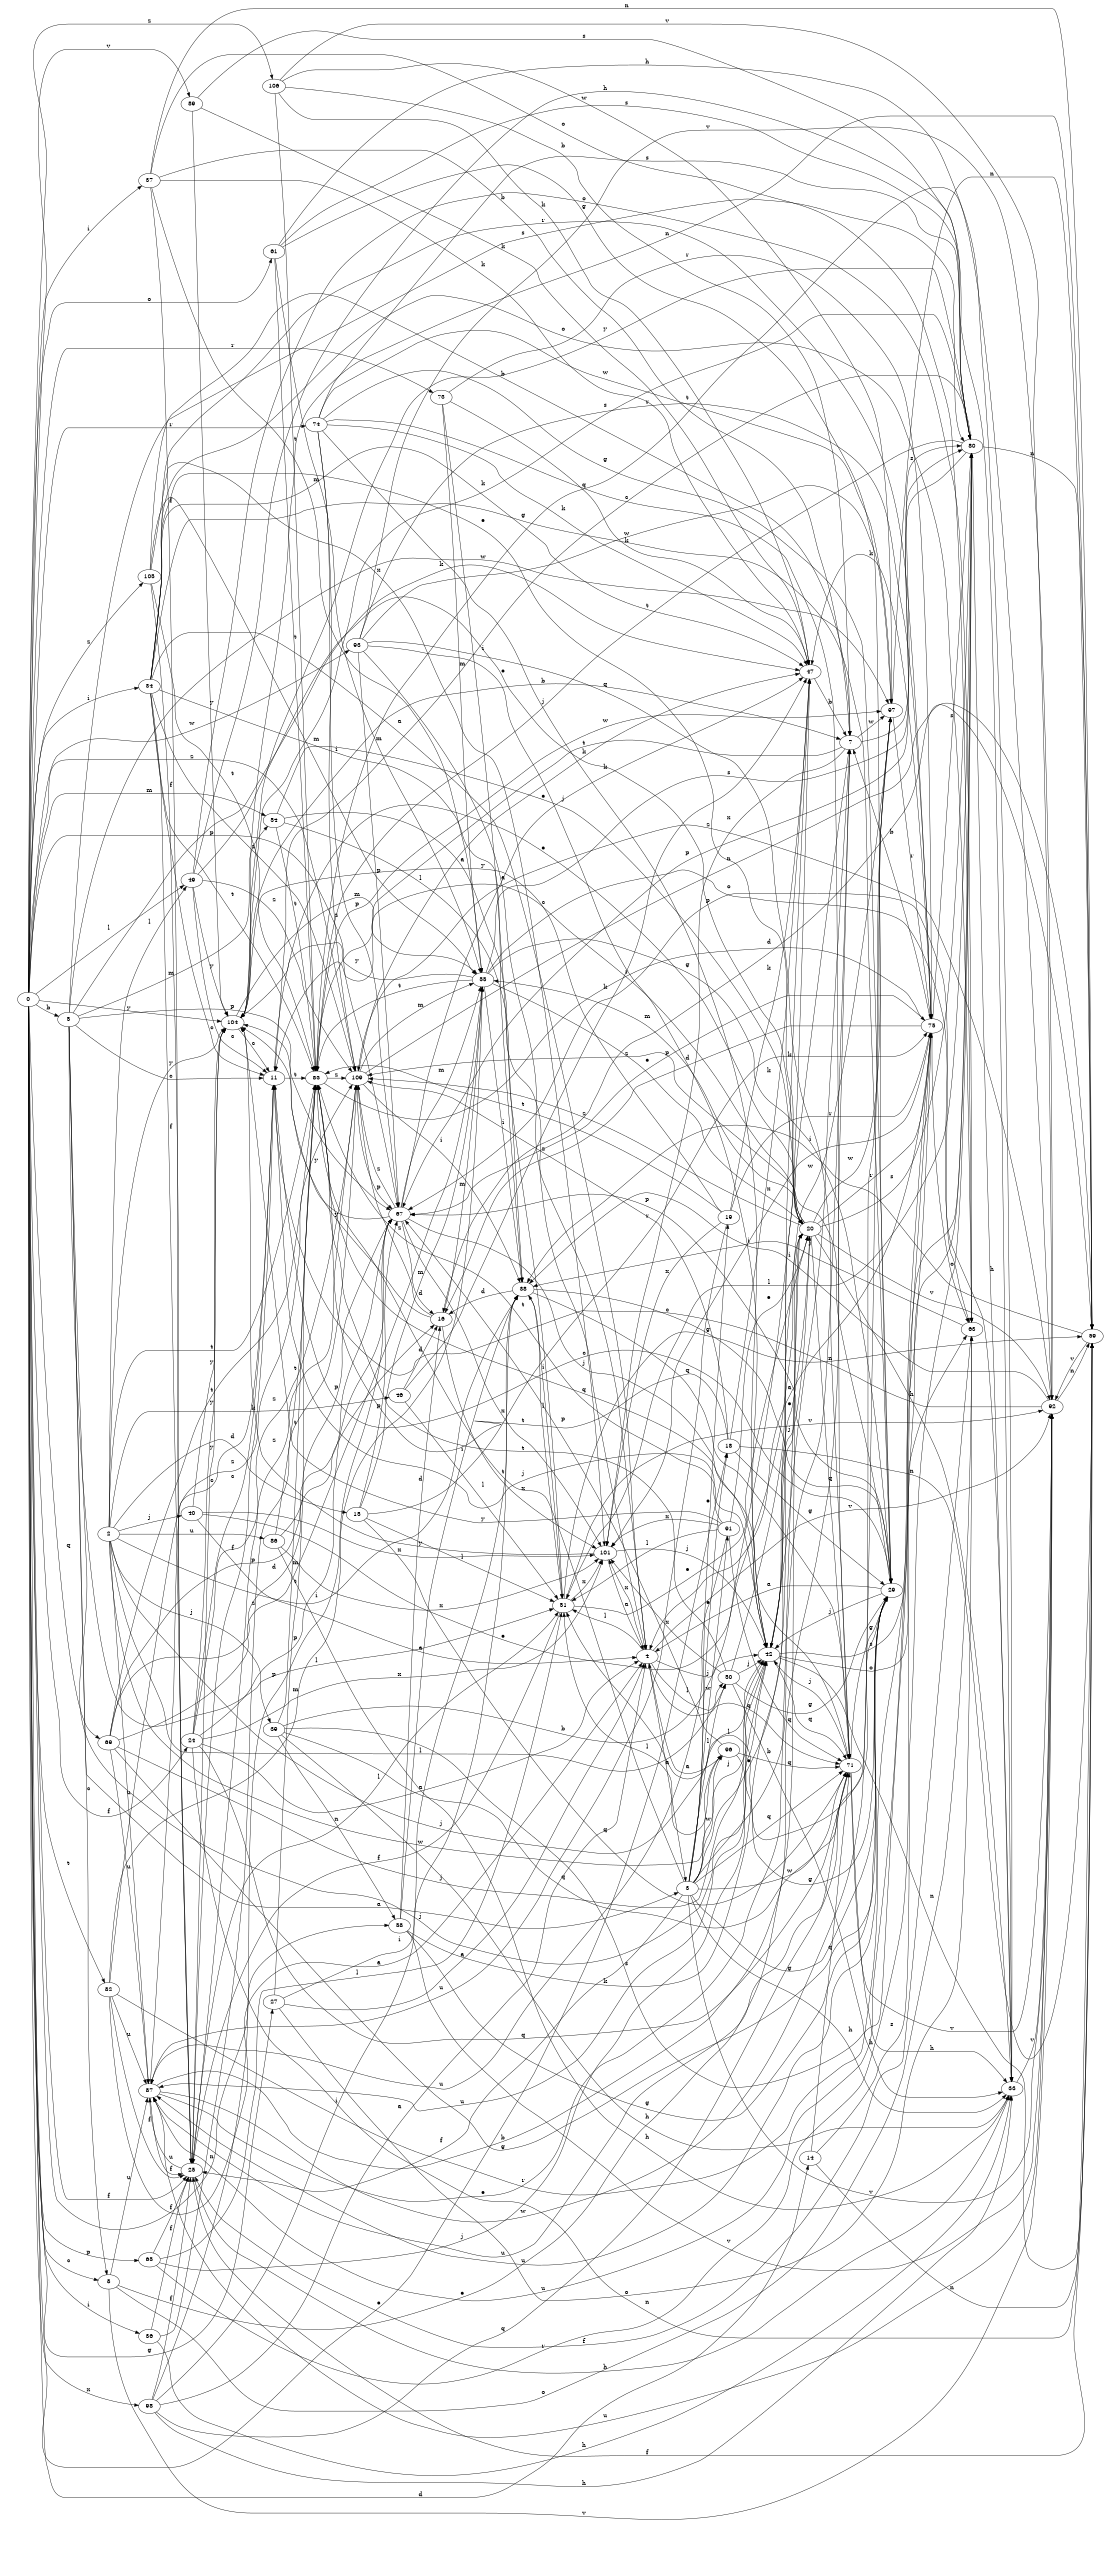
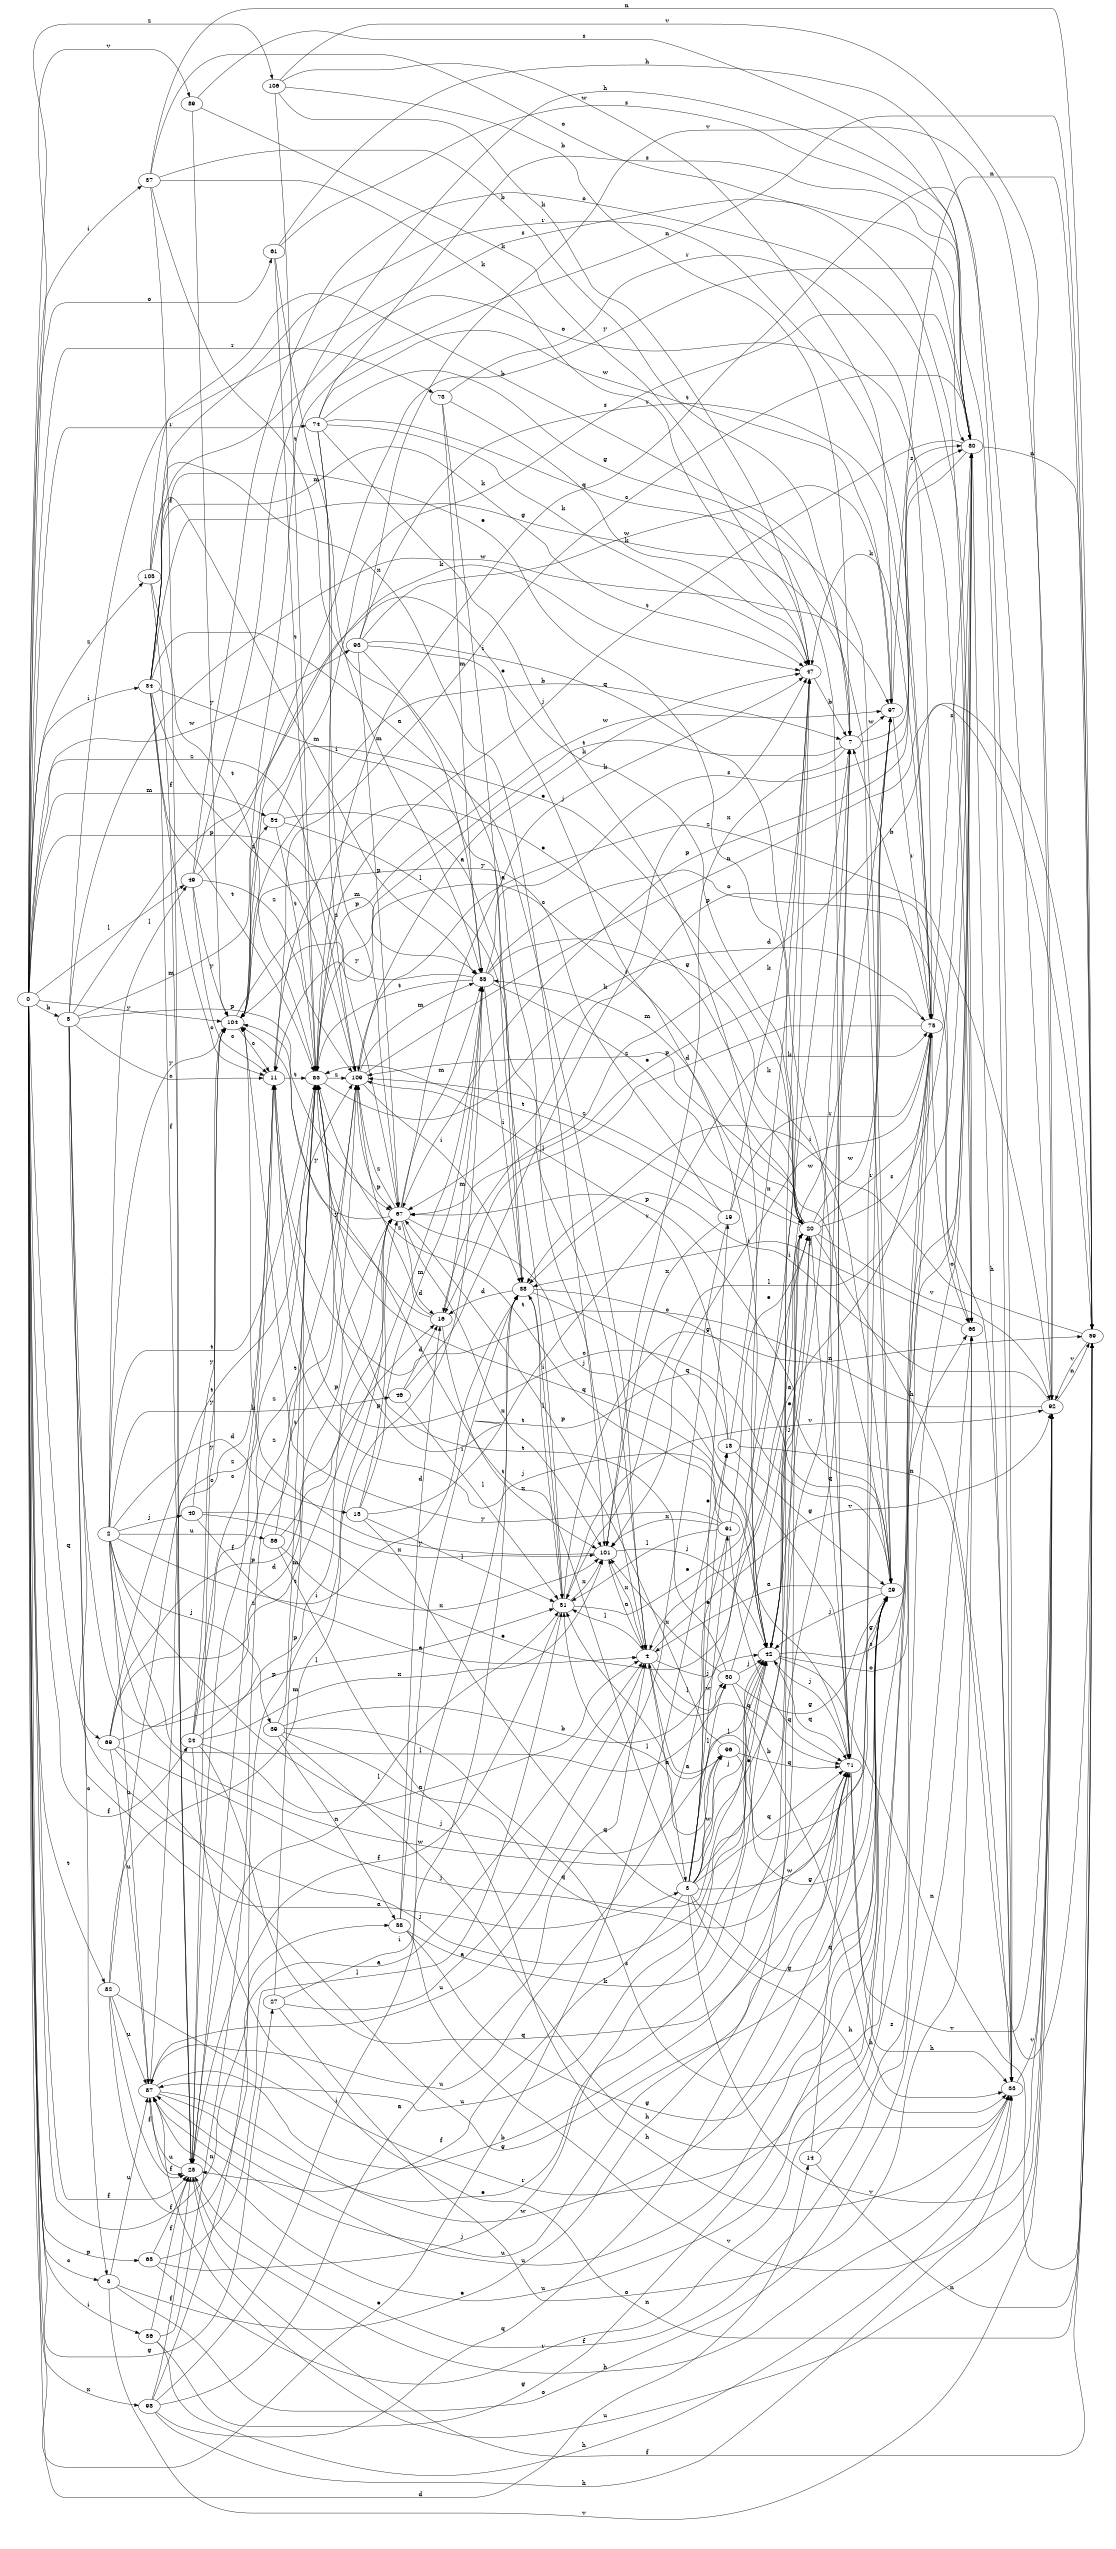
(878, 664) -> (713, 2221)
(543, 1149) -> (543, 1149)
